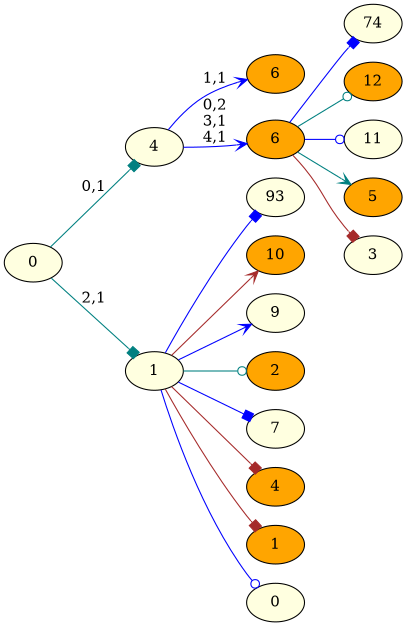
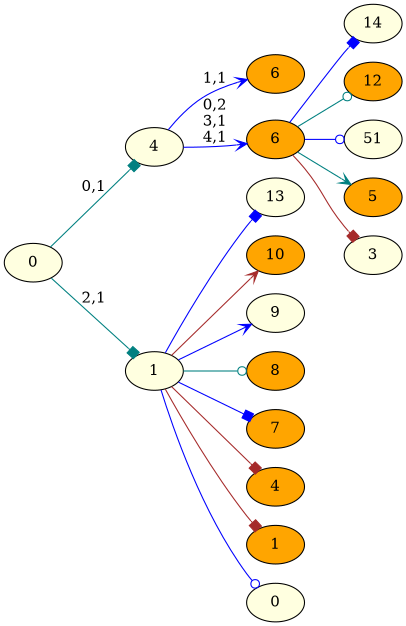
(373, 24) -> (373, 24)
(373, 139) -> (373, 139)
(276, 197) -> (276, 197)
(276, 371) -> (276, 371)
(276, 429) -> (276, 429)
